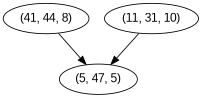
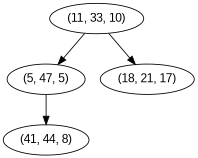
(151, 19) -> (97, 19)
(69, 46) -> (46, 105)
none -> (147, 79)
